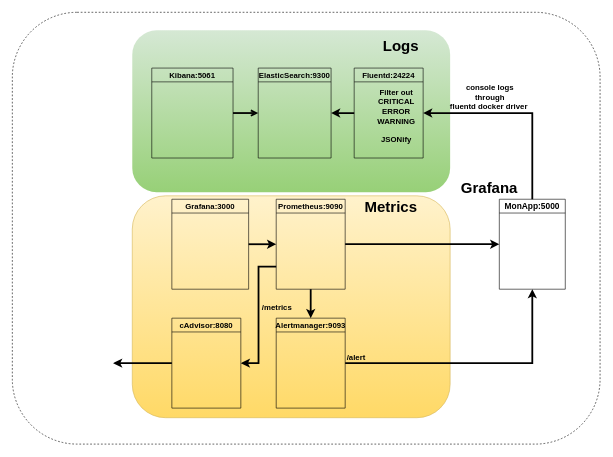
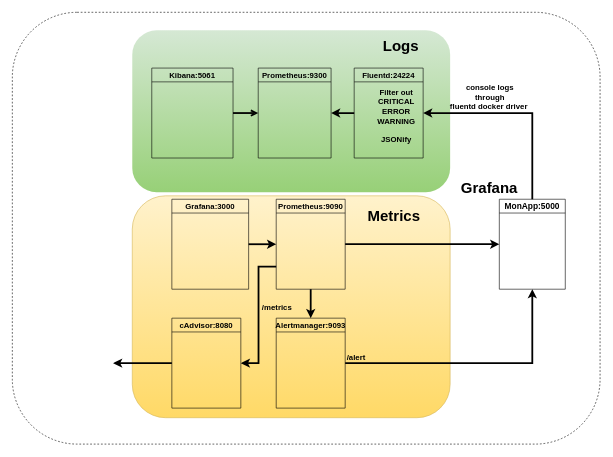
(294, 75) -> (294, 75)
(393, 206) -> (396, 215)
